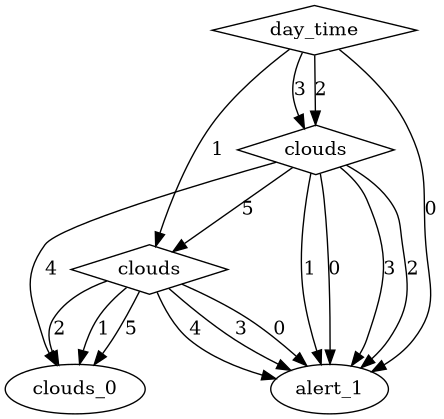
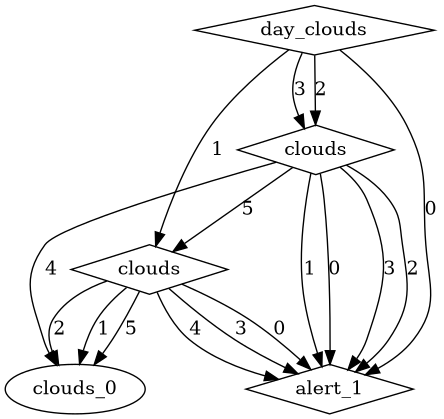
(314, 30) -> (314, 30)
(330, 389) -> (330, 389)
